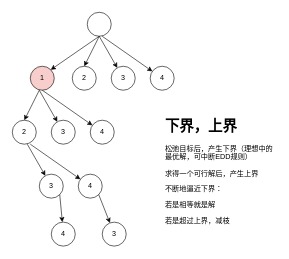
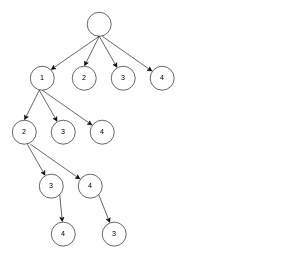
(42, 78) -> (42, 78)
(219, 171) -> none
